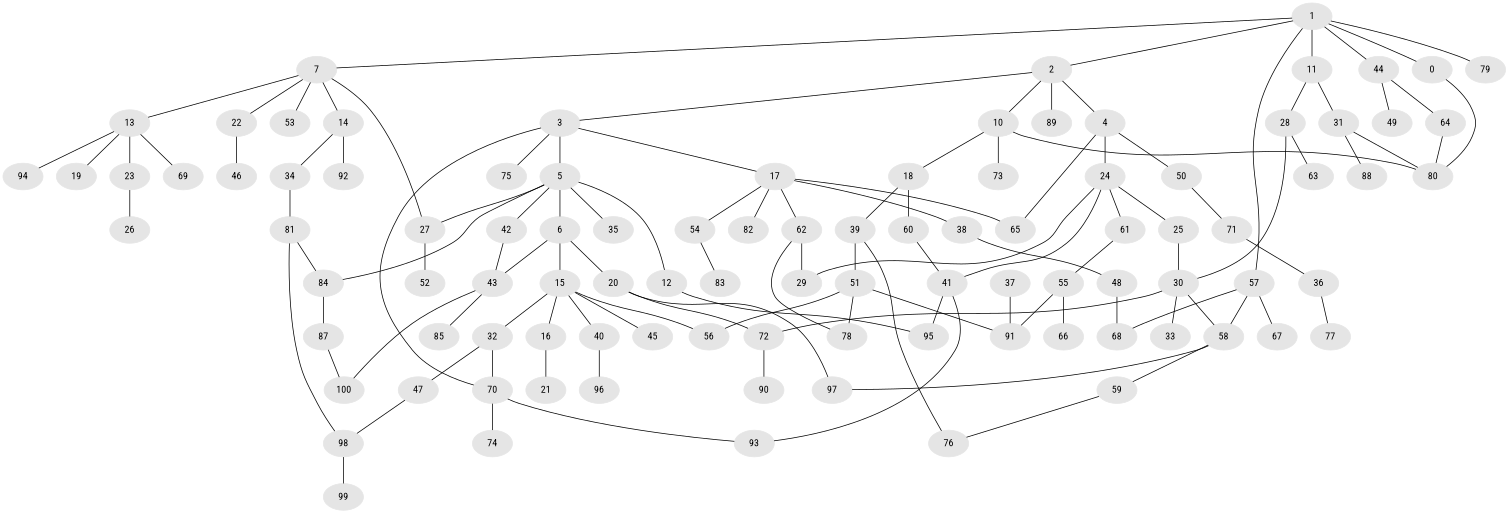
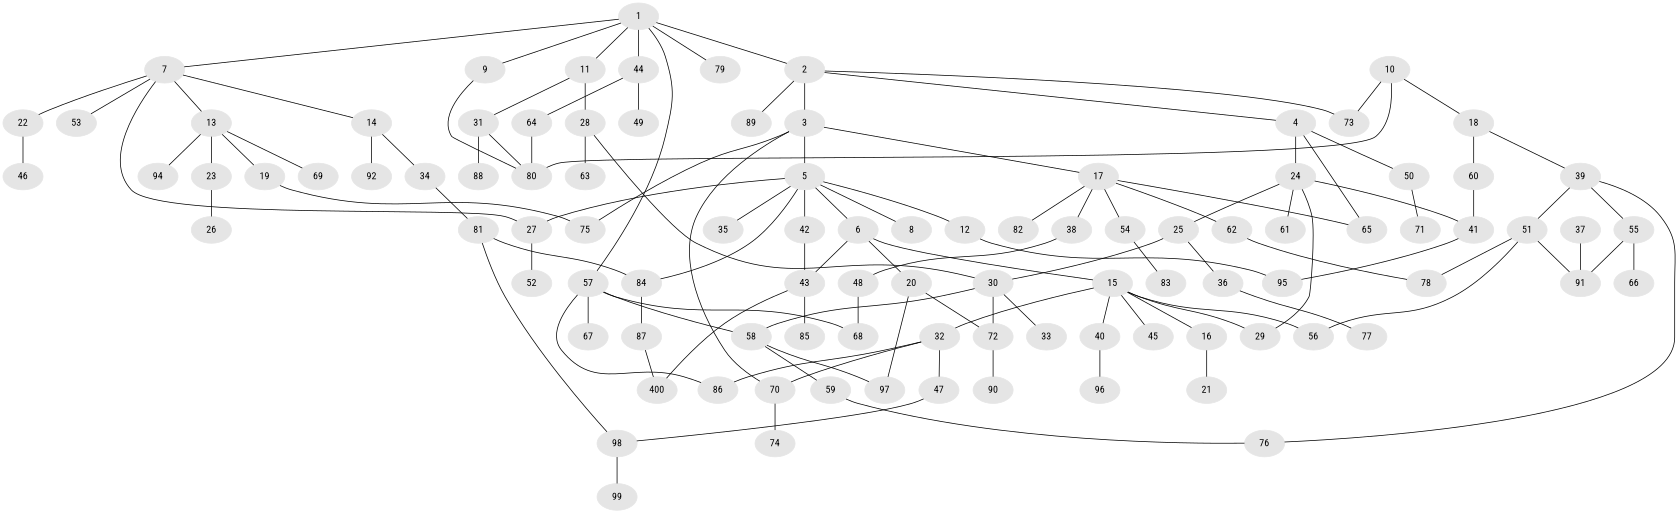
(1432, 70) -> (485, 70)
(1025, 96) -> (1081, 83)
none -> (425, 203)
none -> (912, 230)
(802, 257) -> (1204, 314)
(1094, 257) -> (1607, 203)
(1275, 257) -> (1201, 257)
(344, 390) -> (657, 390)
none -> (718, 390)
(754, 444) -> none
